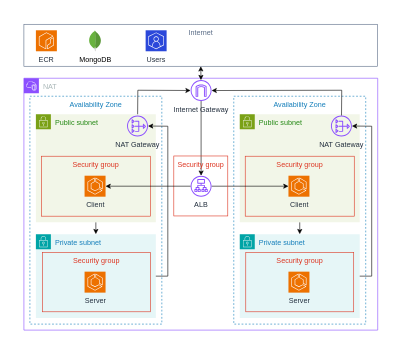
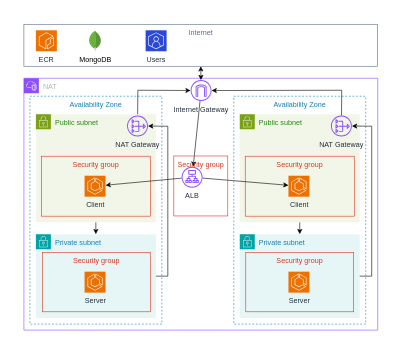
(201, 186) -> (192, 177)
